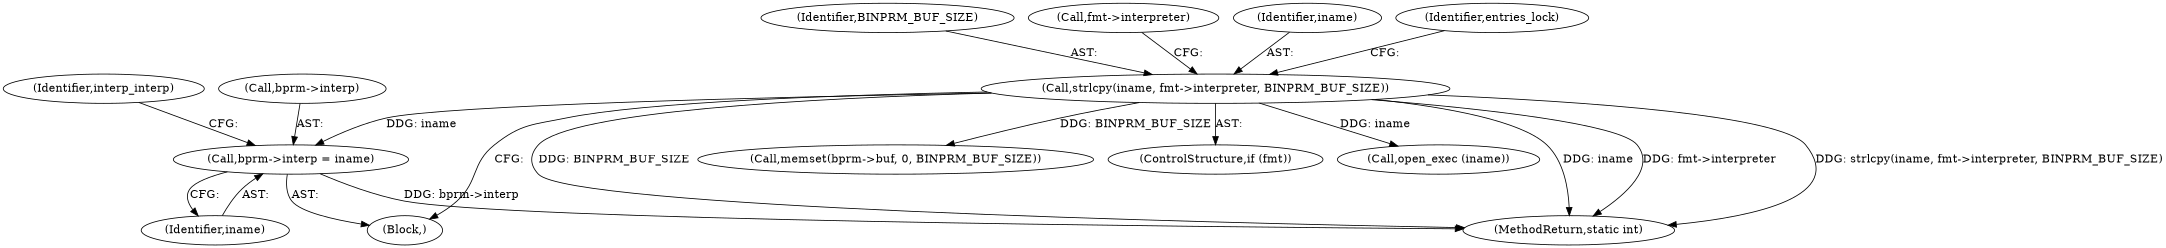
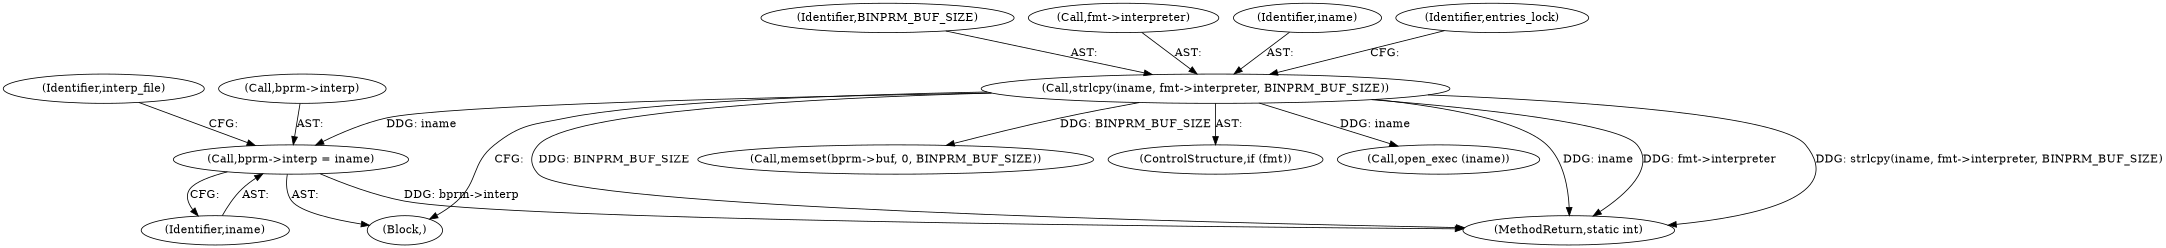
(1190, 53) -> (1190, 53)
(104, 89) -> (104, 89)
